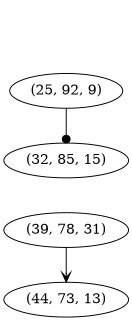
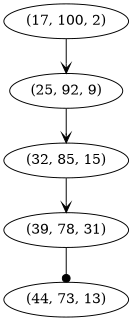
none -> (66, 21)
(66, 122) -> (66, 122)
none -> (66, 191)
(66, 261) -> (66, 261)
